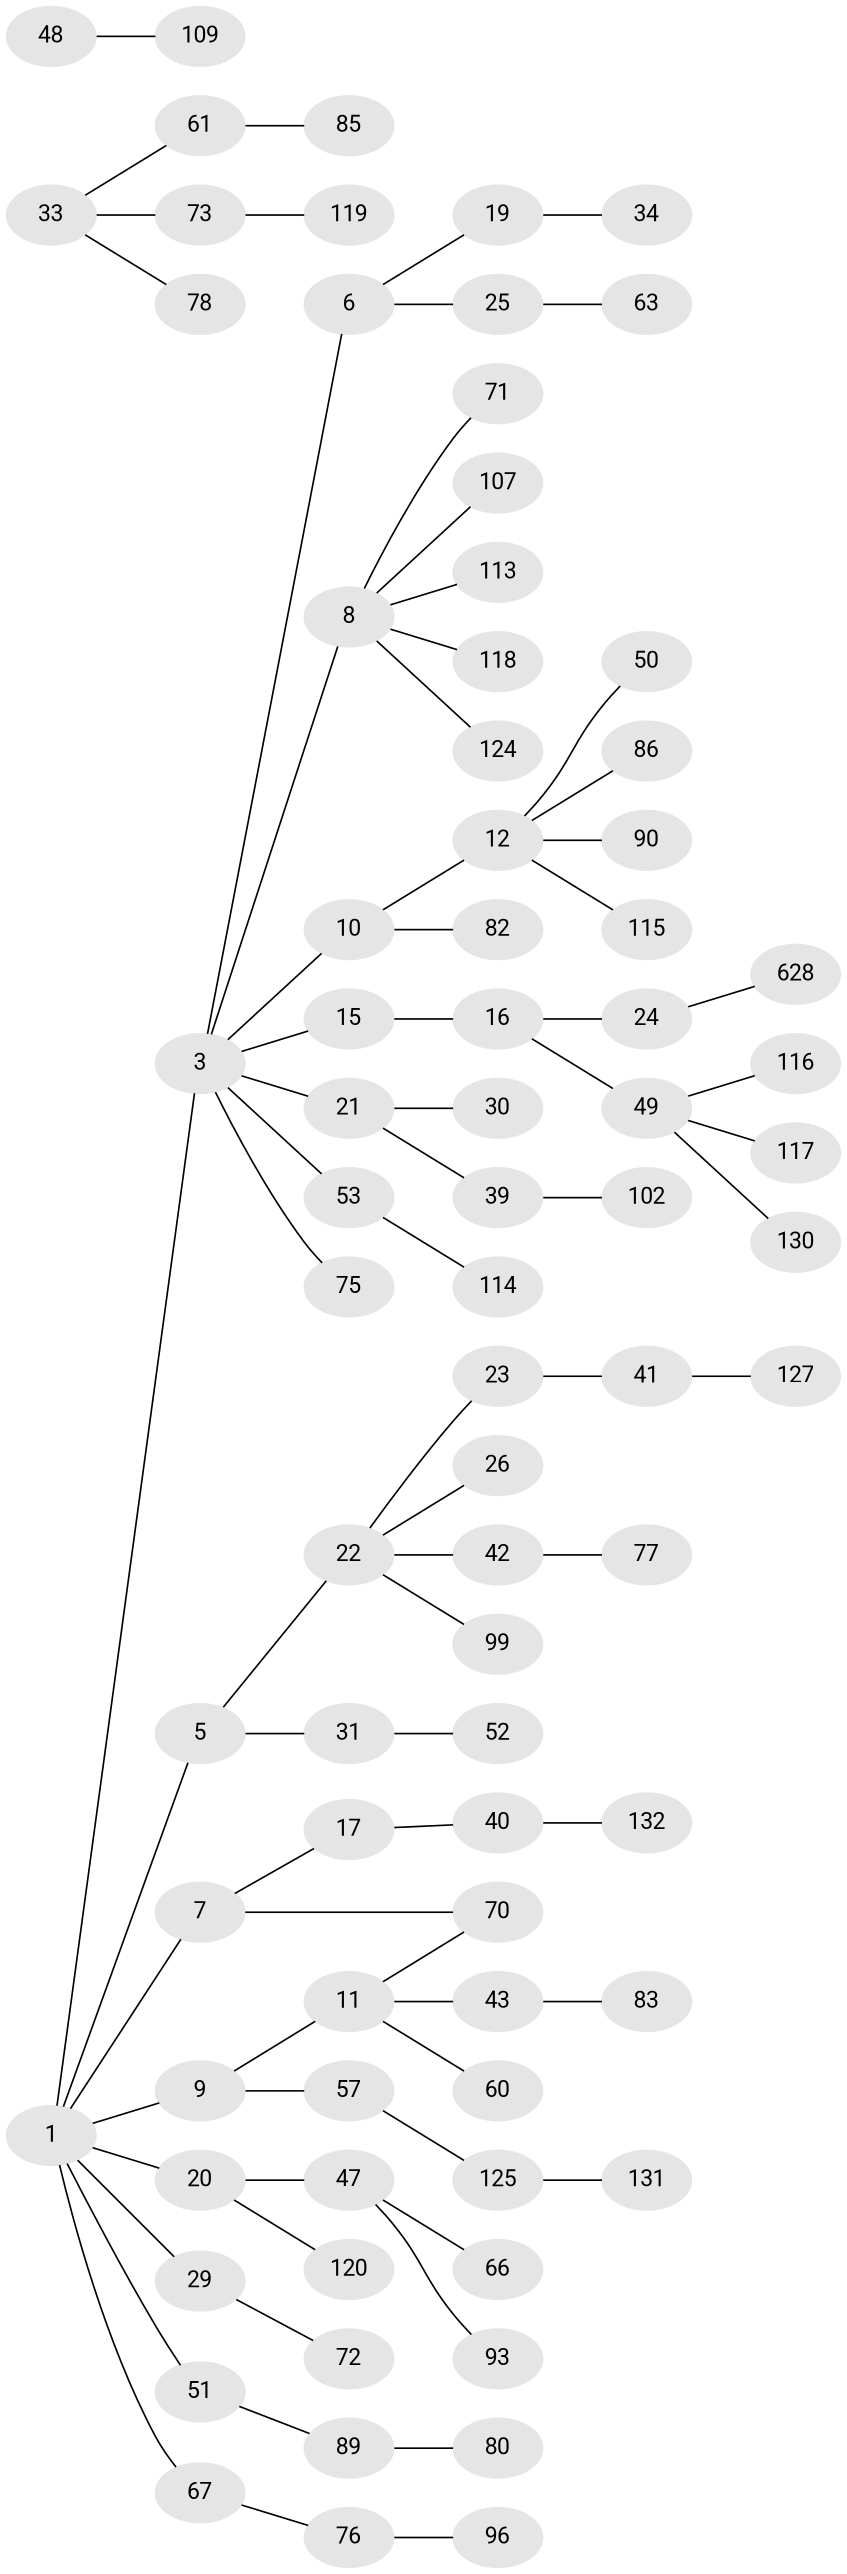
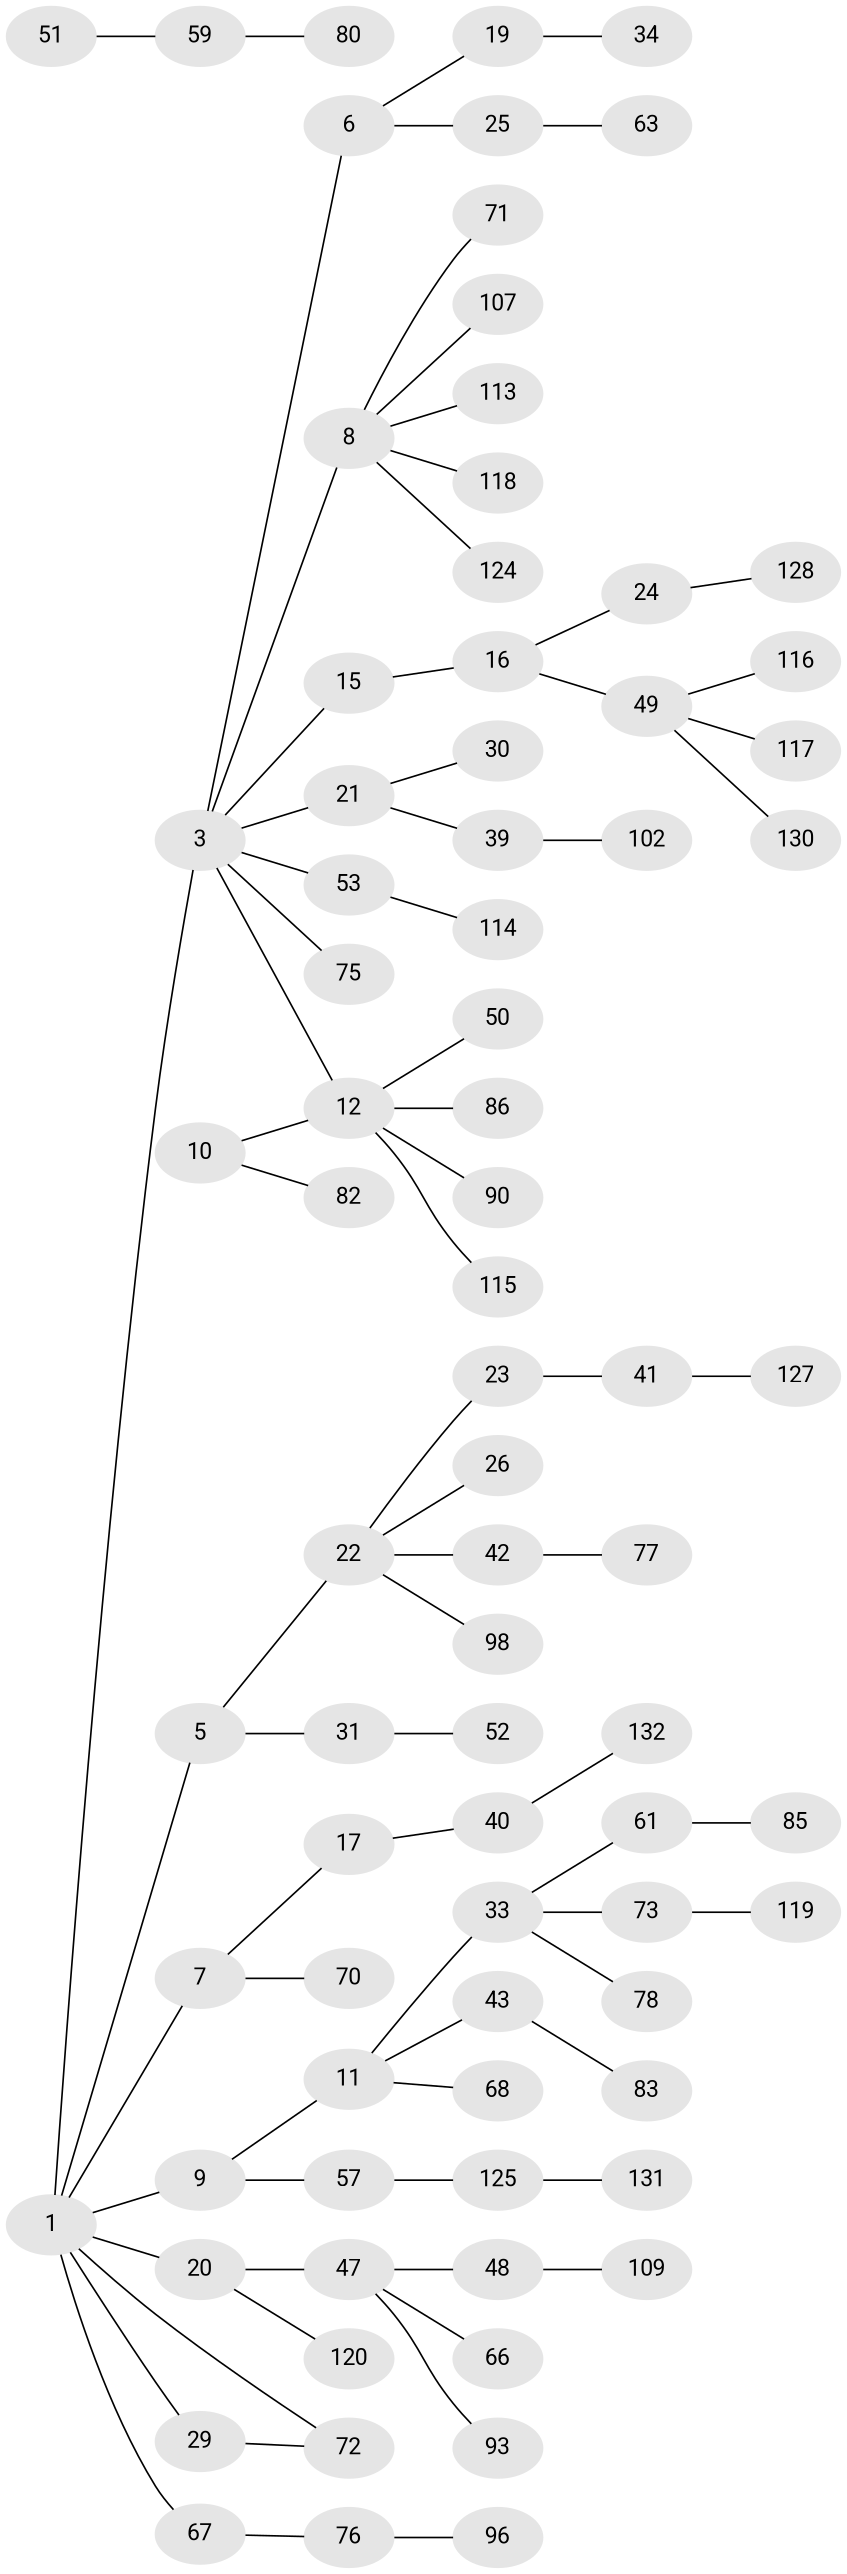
(796, 974) -> (796, 572)
(275, 997) -> (275, 974)
(498, 1644) -> (498, 1644)
(424, 1957) -> (421, 1994)
(498, 2091) -> (498, 2091)
(121, 2266) -> (194, 2343)
none -> (424, 2270)
(349, 2448) -> (200, 36)
